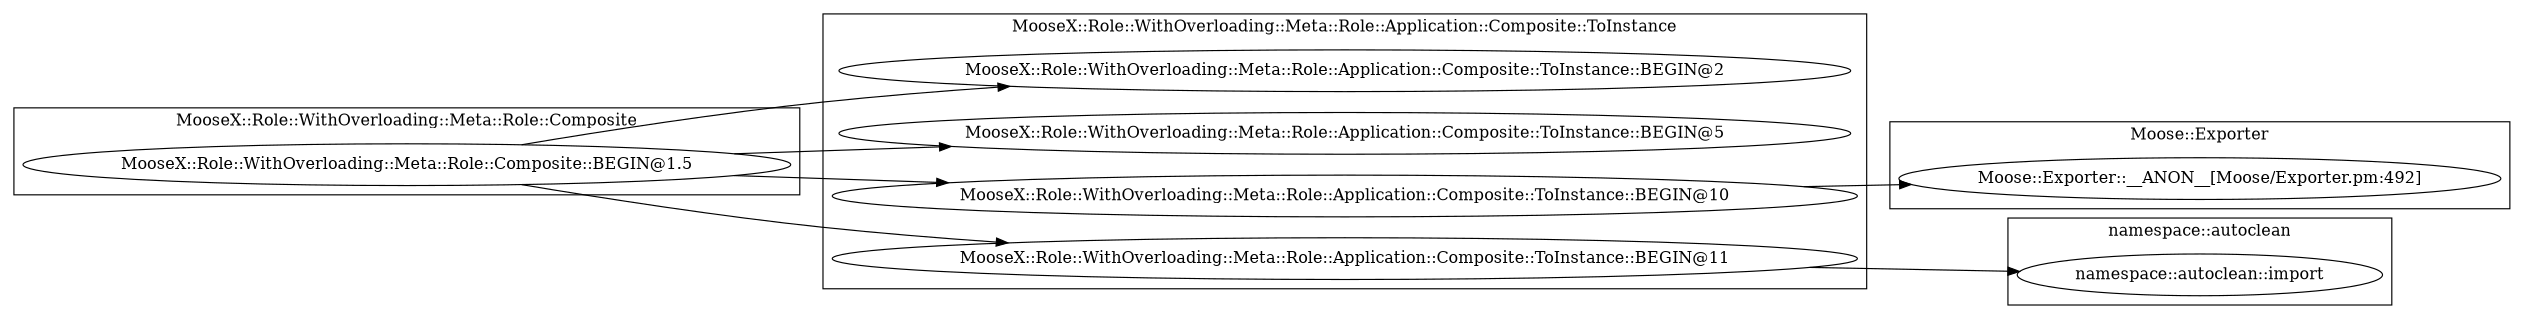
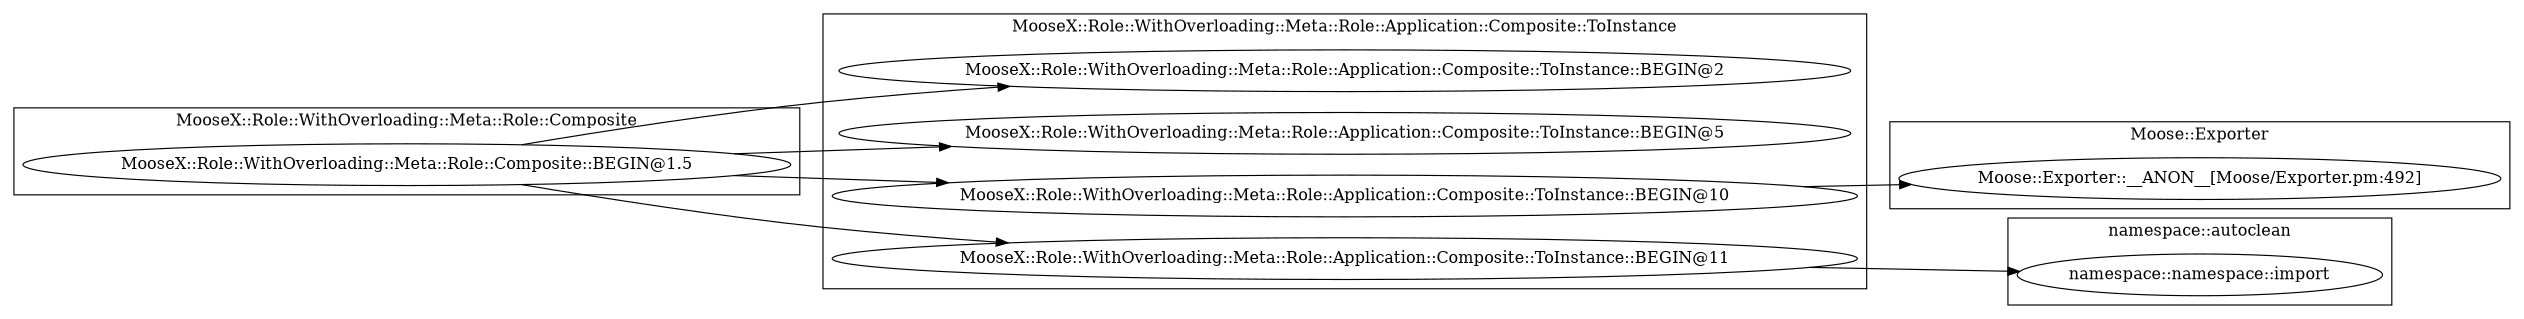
(2200, 275) -> (2200, 275)
